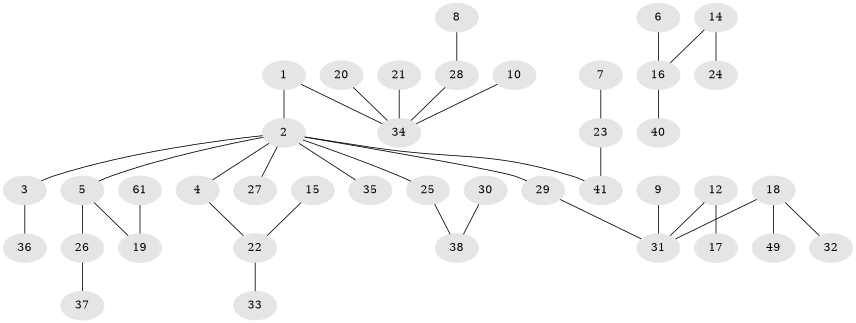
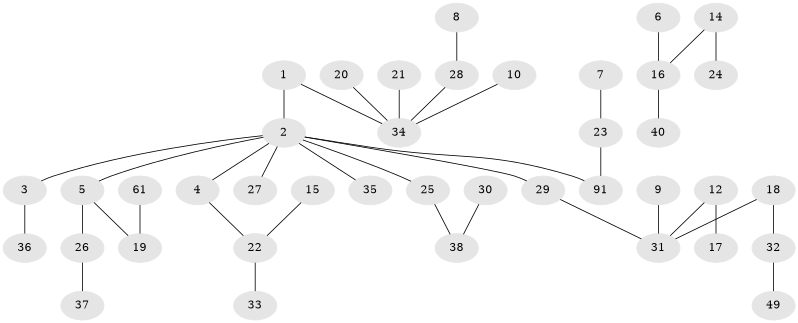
(601, 190) -> (601, 190)
(774, 219) -> (774, 277)
